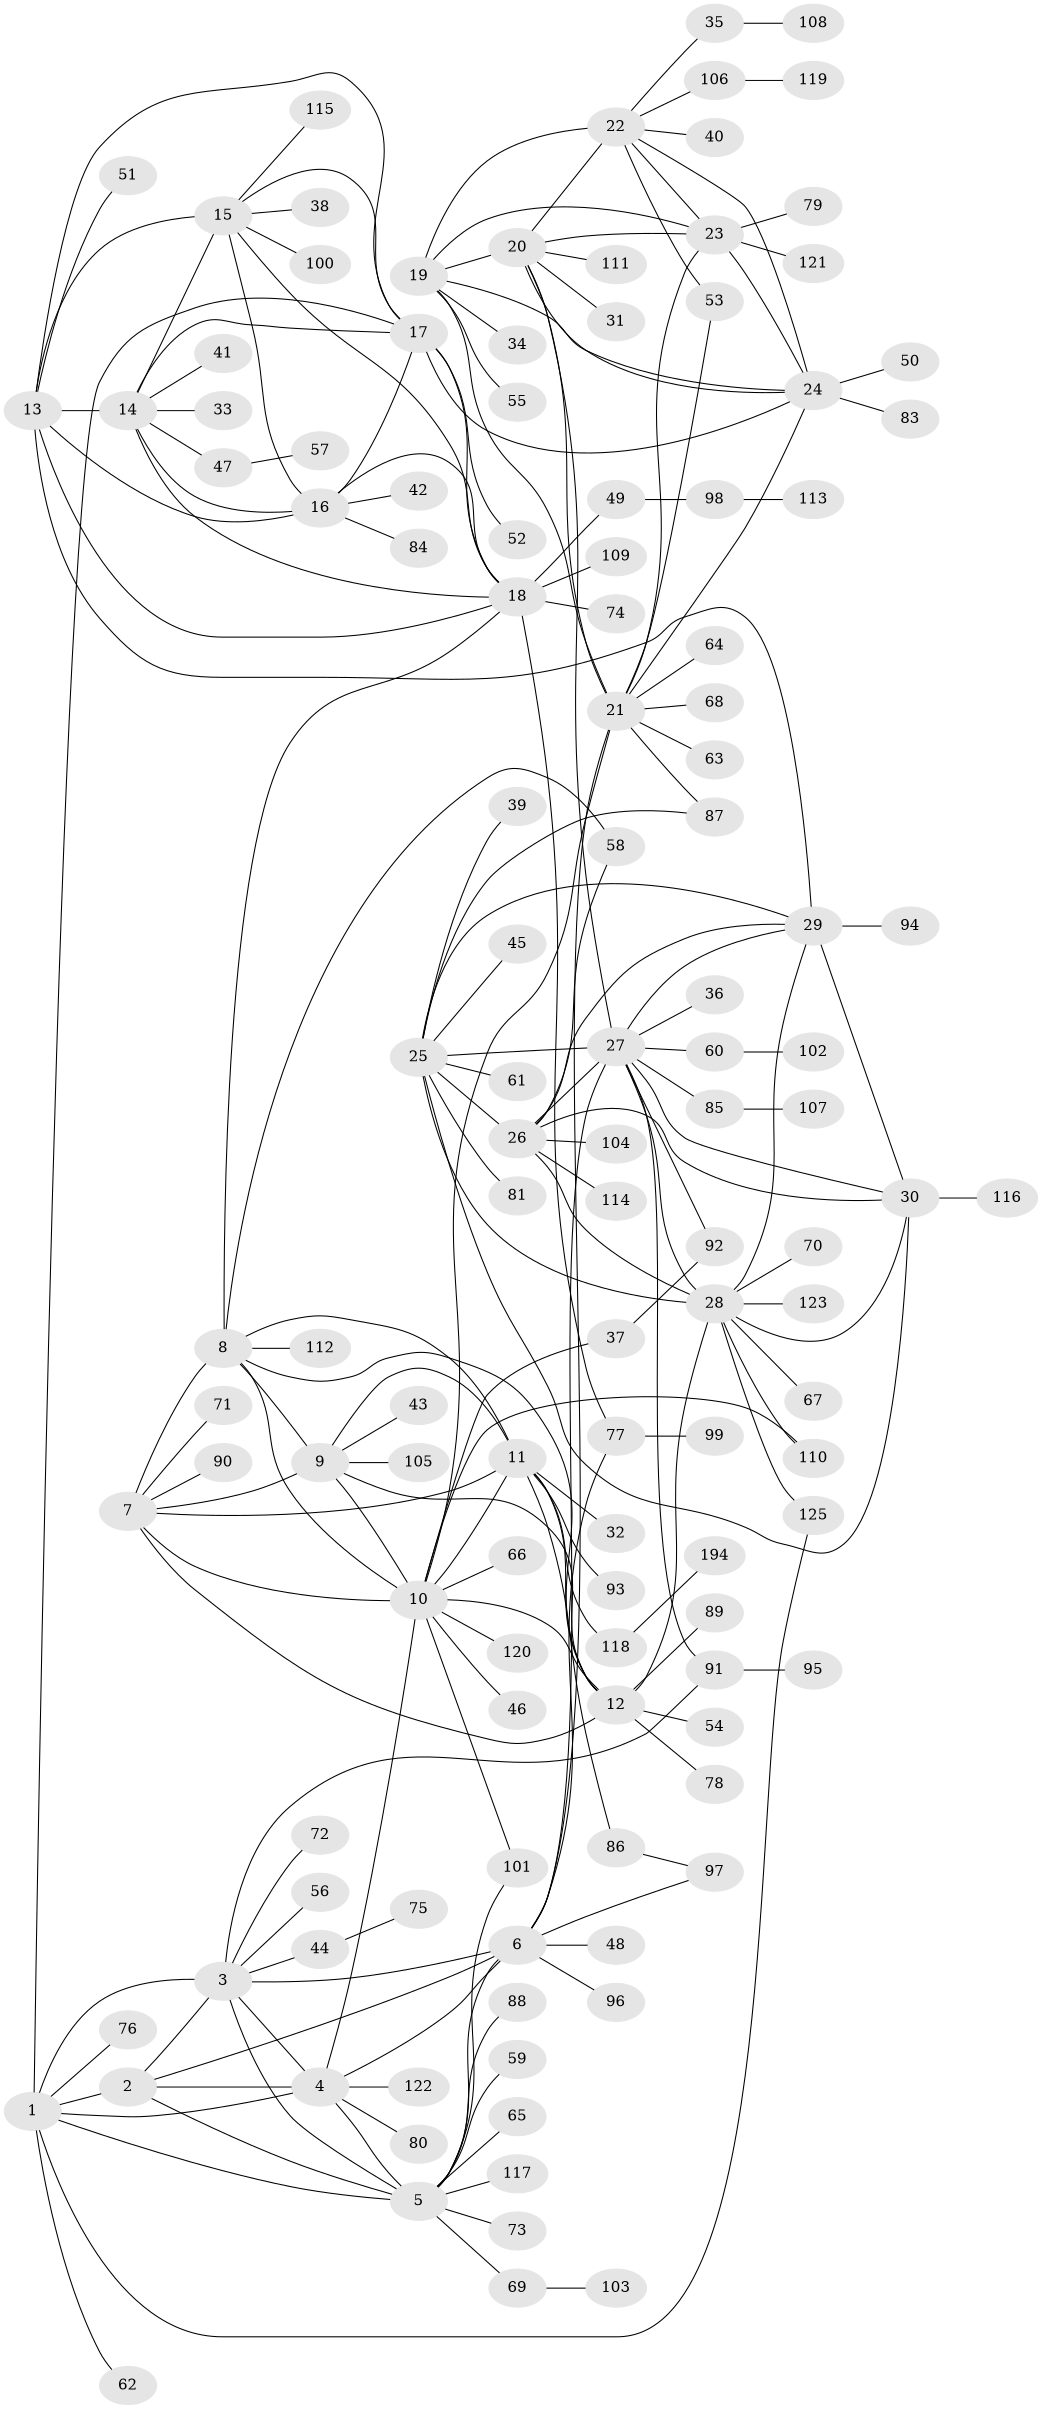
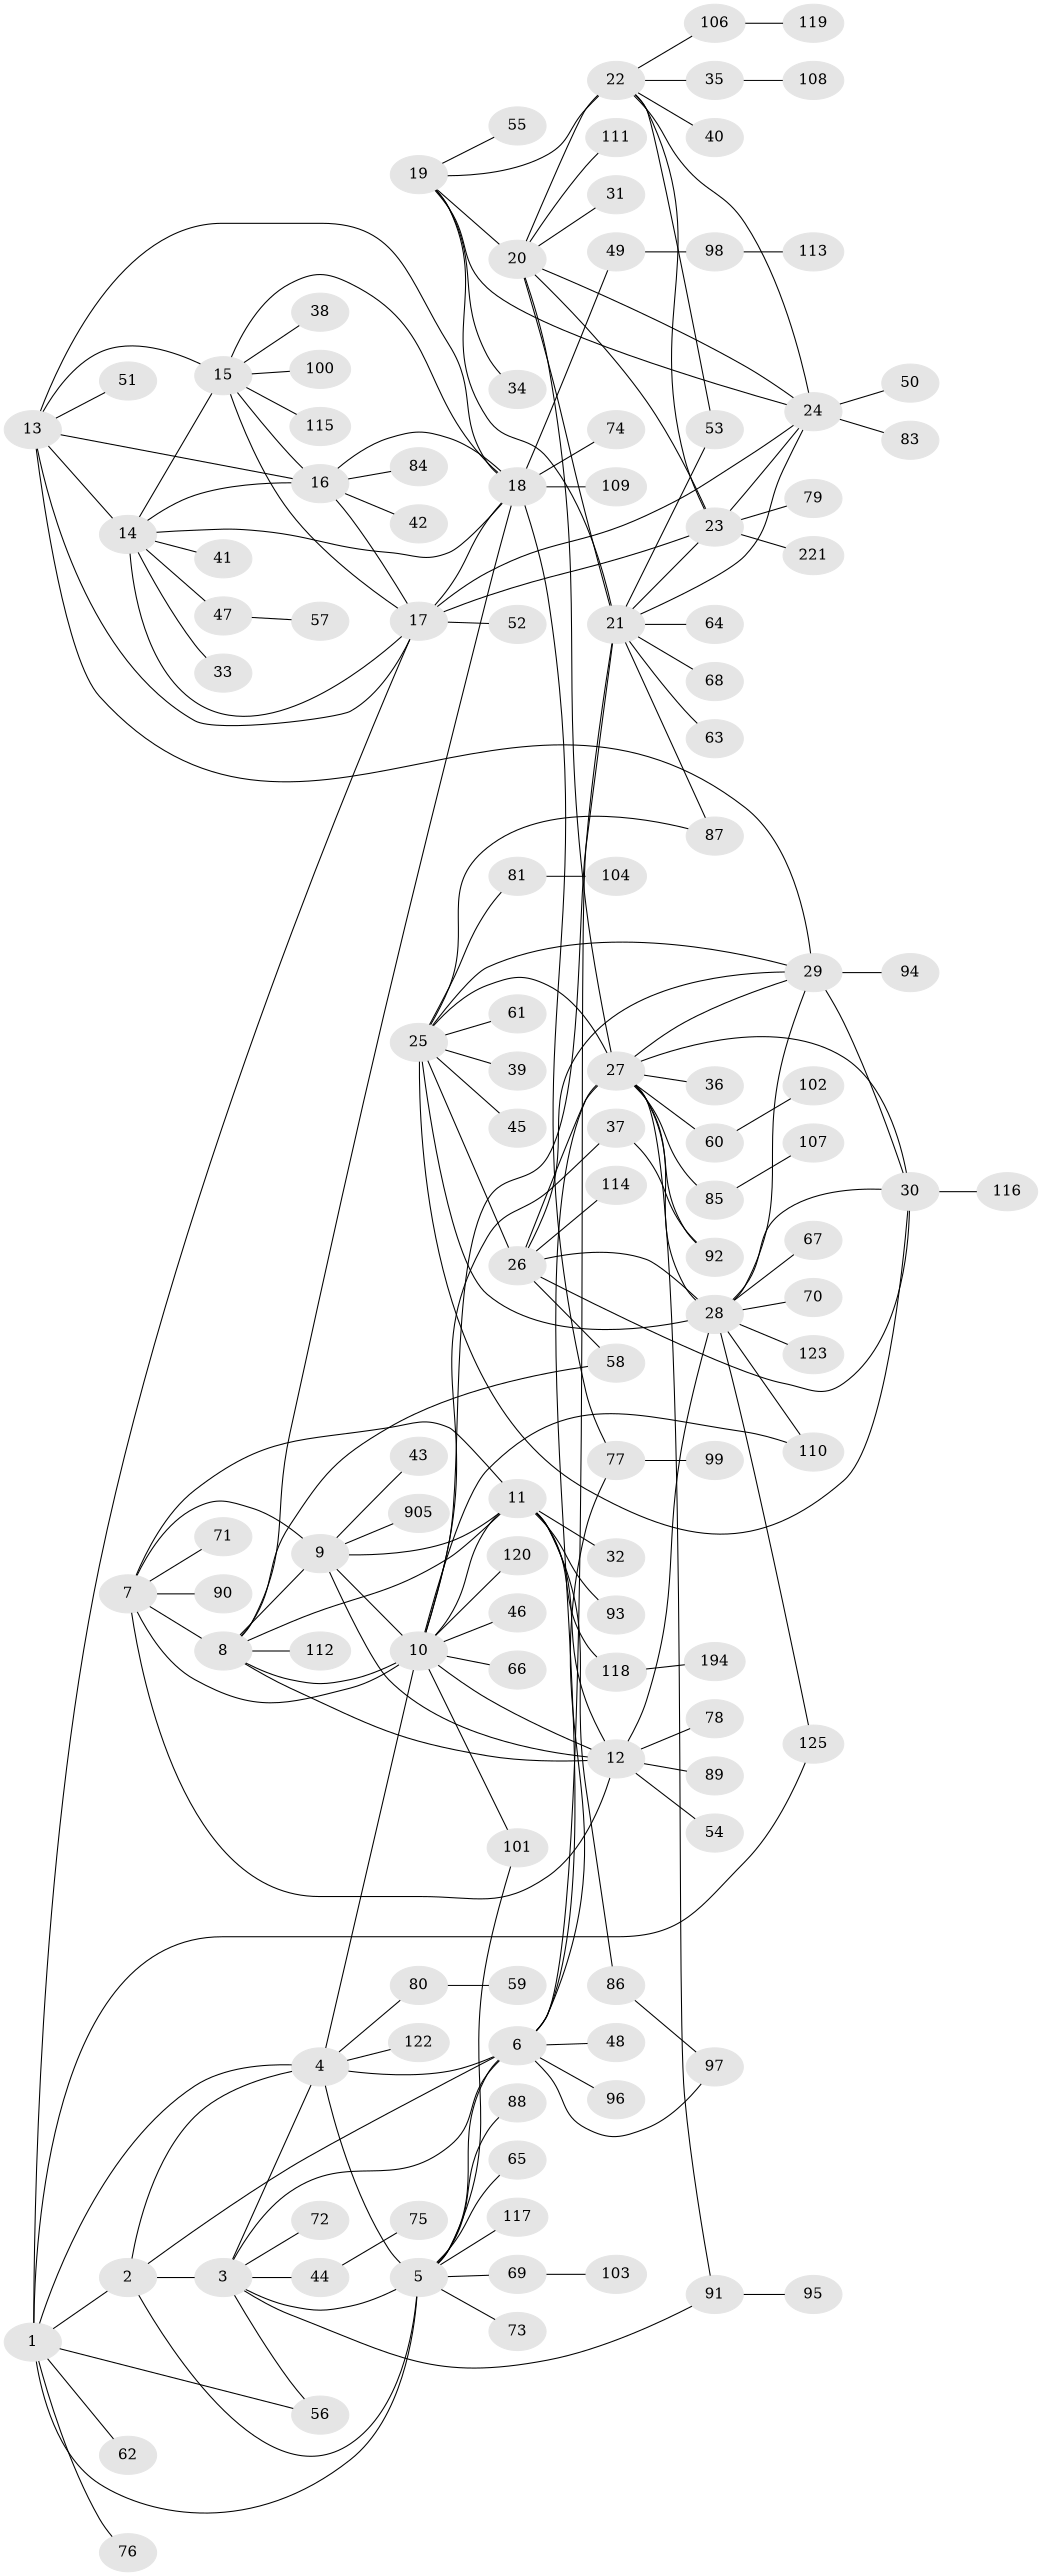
(561, 207) -> (560, 574)
(813, 264) -> (813, 556)
(566, 1141) -> (571, 876)
(419, 1463) -> (419, 1513)
(95, 2005) -> (176, 2379)
(478, 2103) -> (468, 1985)
